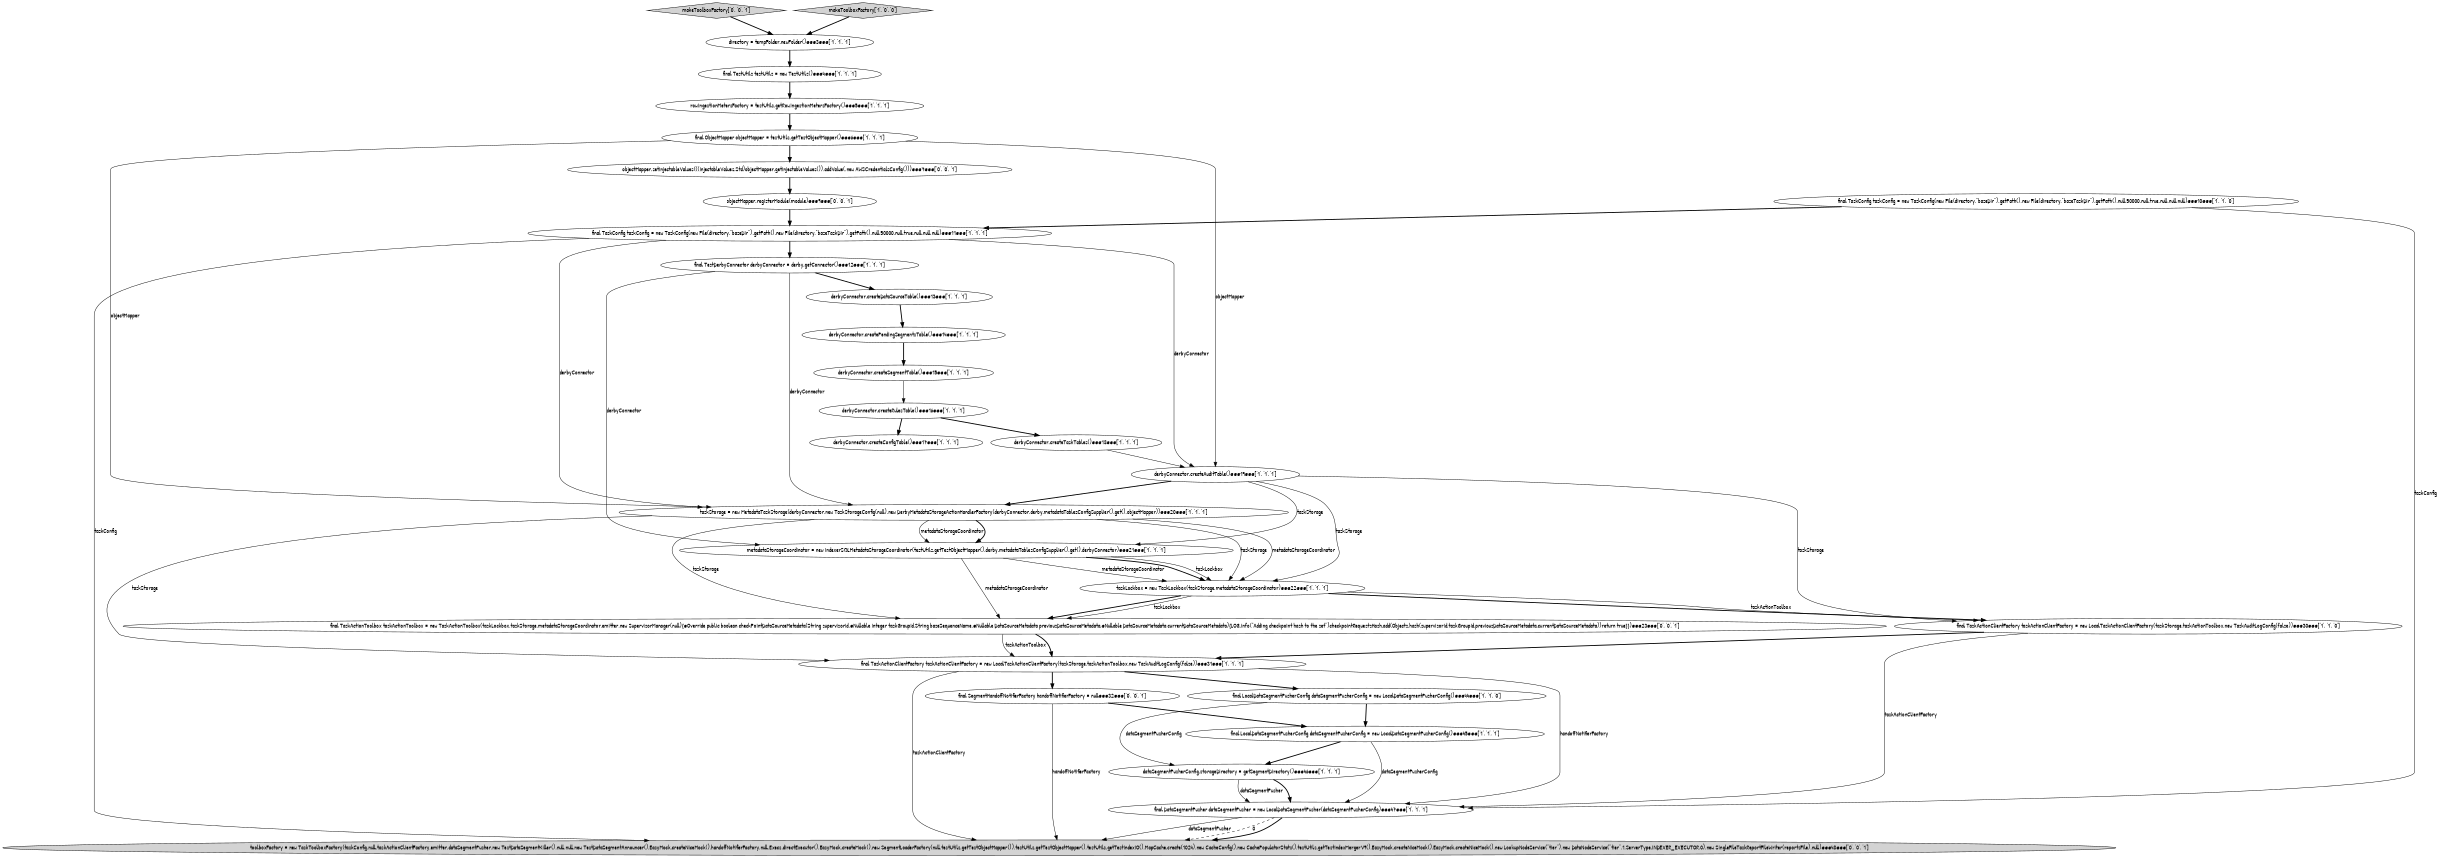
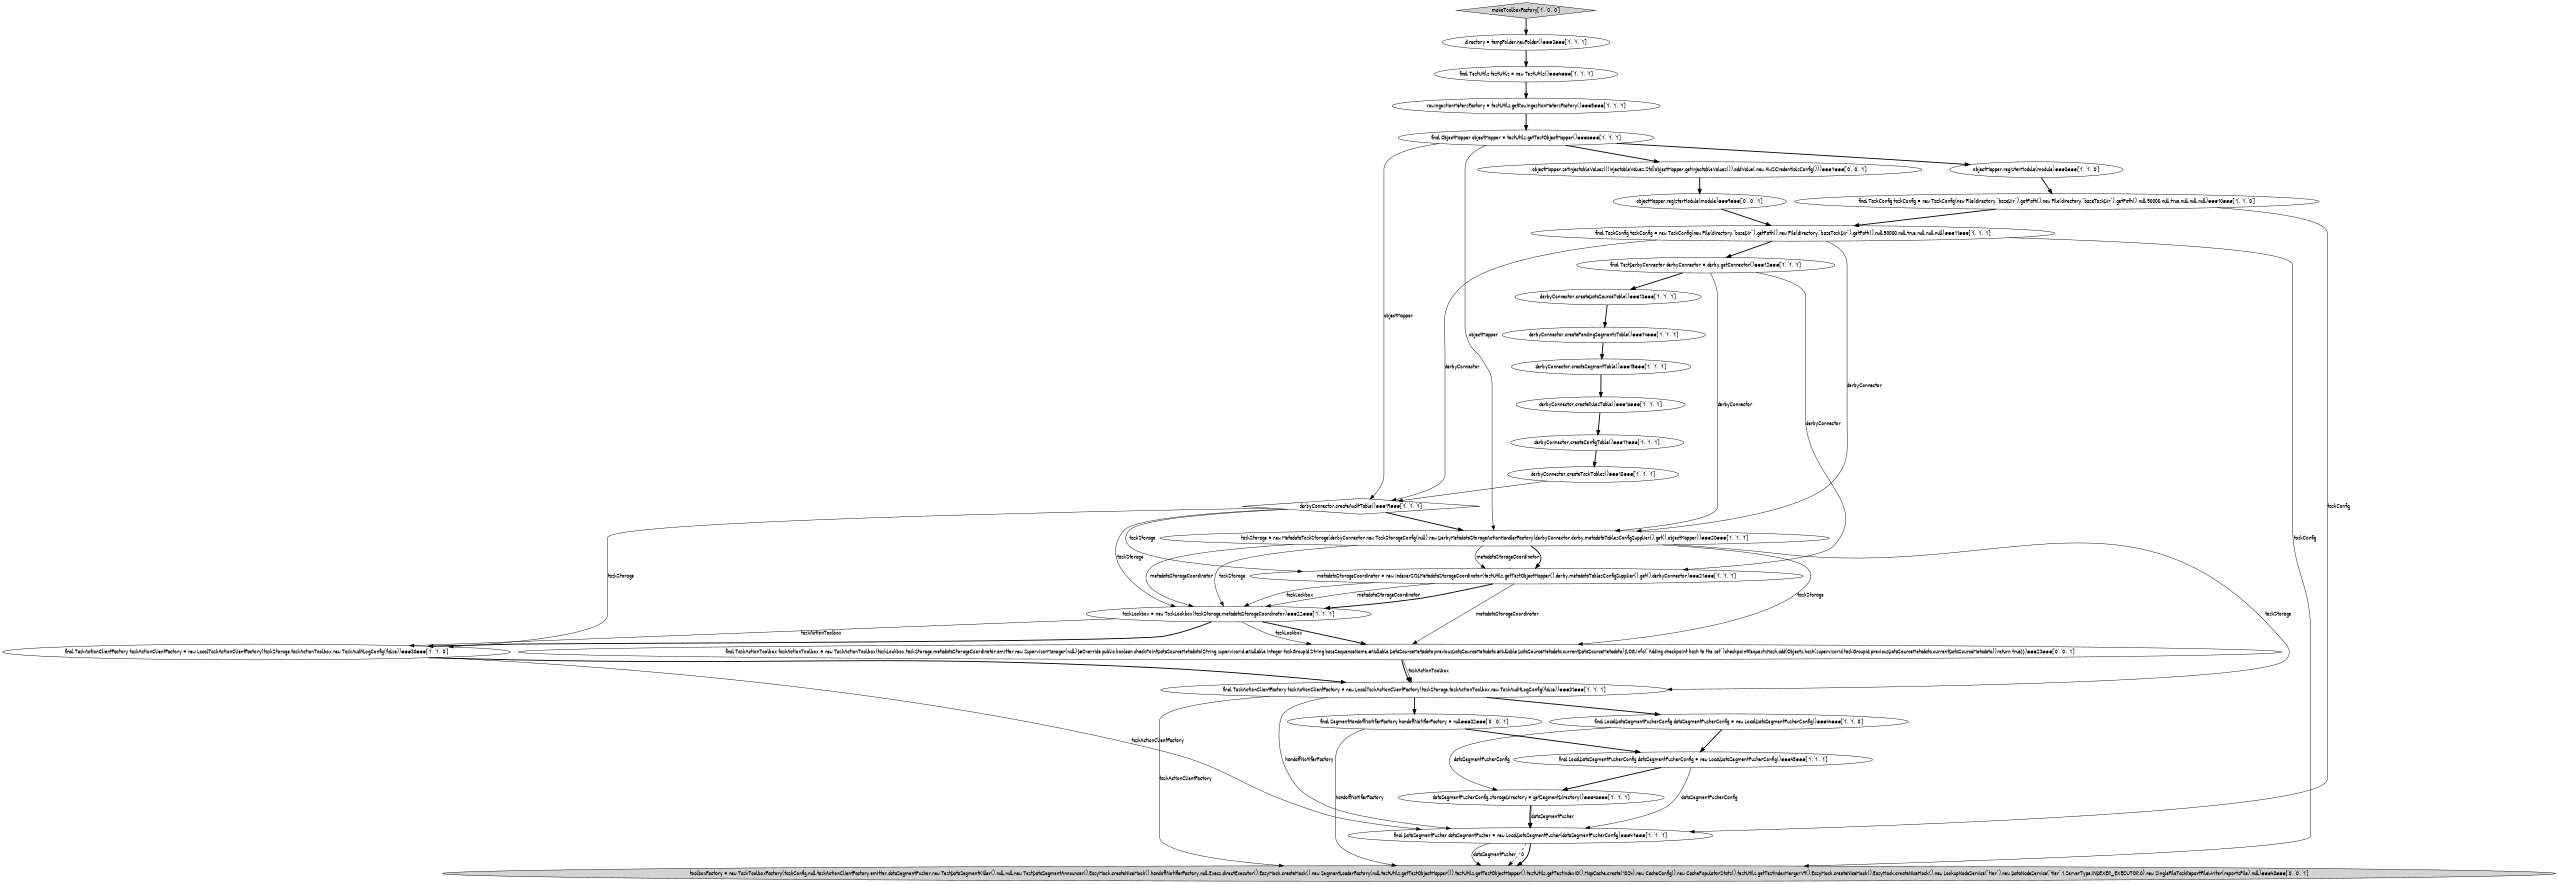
(717, 10) -> none
none -> (2036, 170)
(904, 390) -> (1601, 384)
(988, 426) -> (1596, 456)
(1215, 474) -> (1361, 506)
